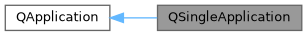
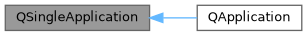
(140, 18) -> (180, 18)
